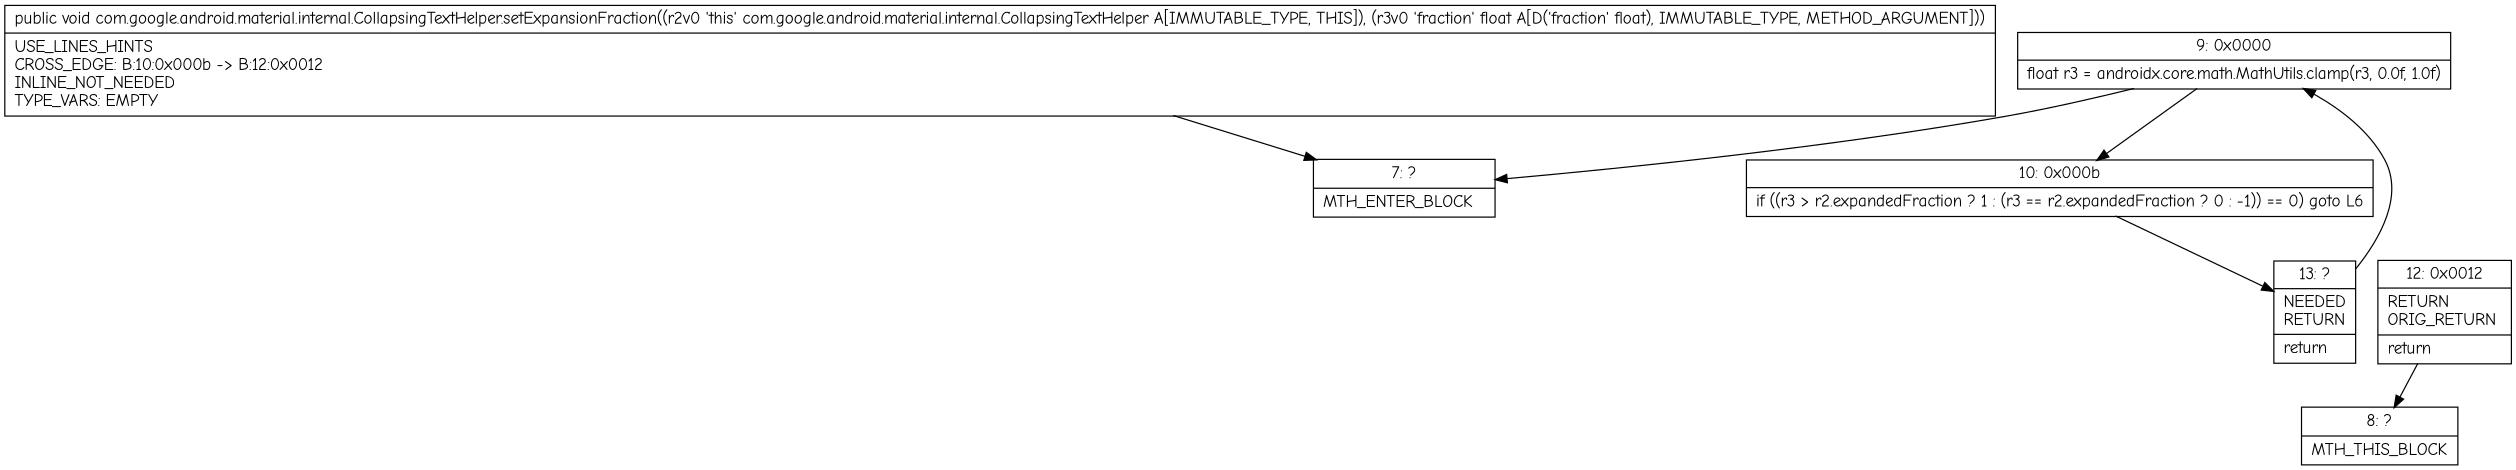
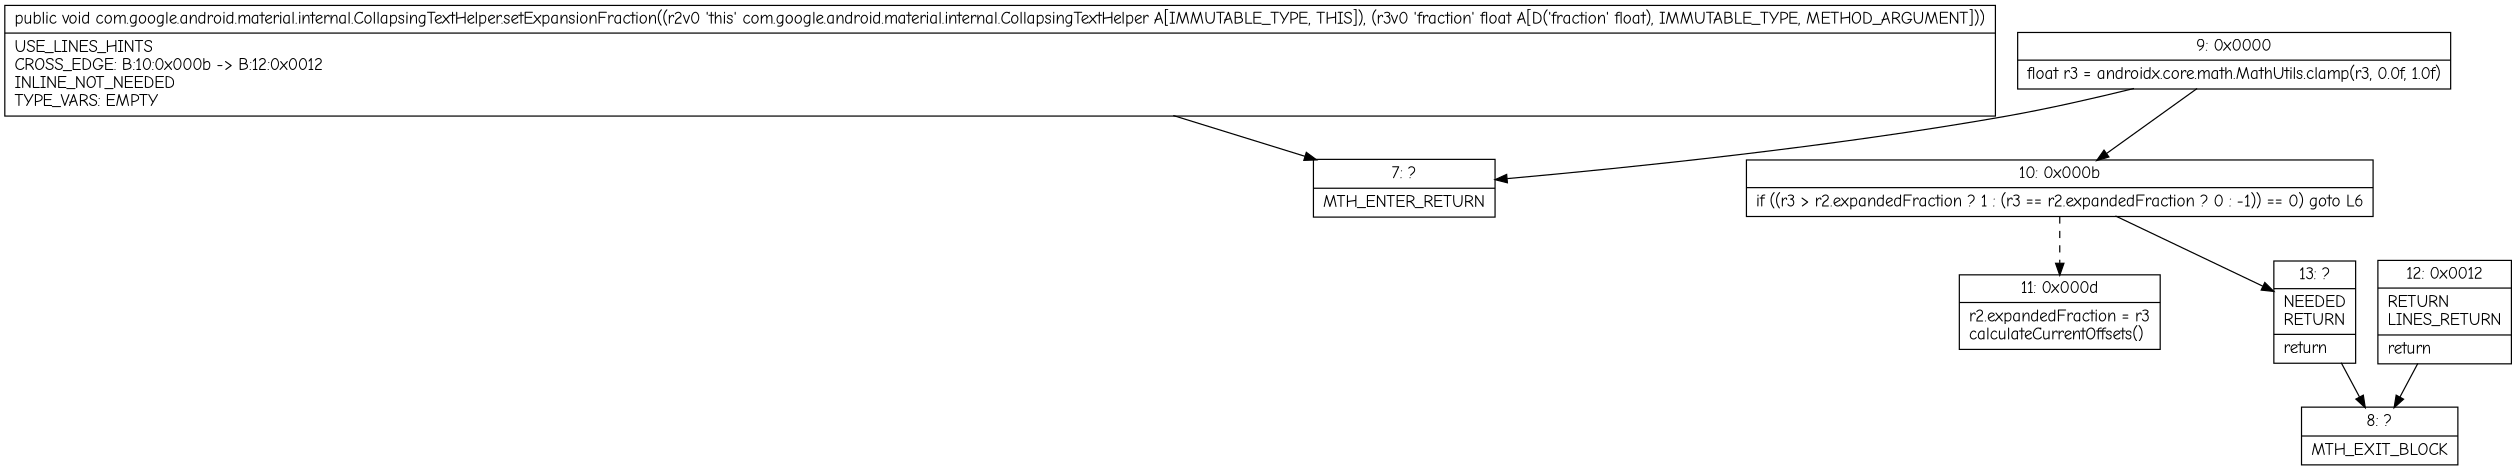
(2389, 170) -> (2350, 380)
(1398, 202) -> (1404, 202)
none -> (2060, 312)
(2442, 320) -> (2445, 320)
(2379, 450) -> (2380, 450)
